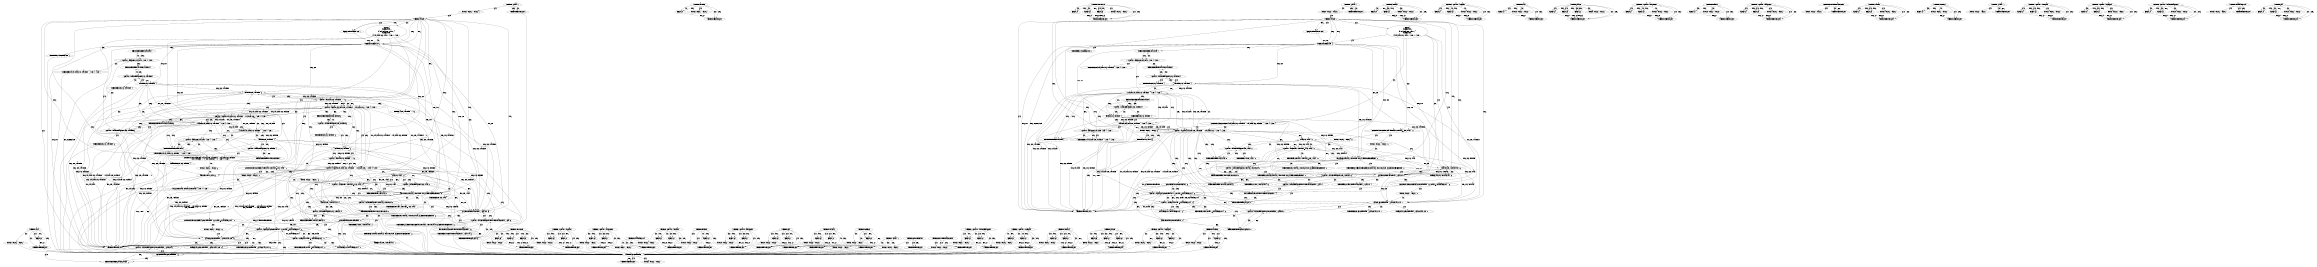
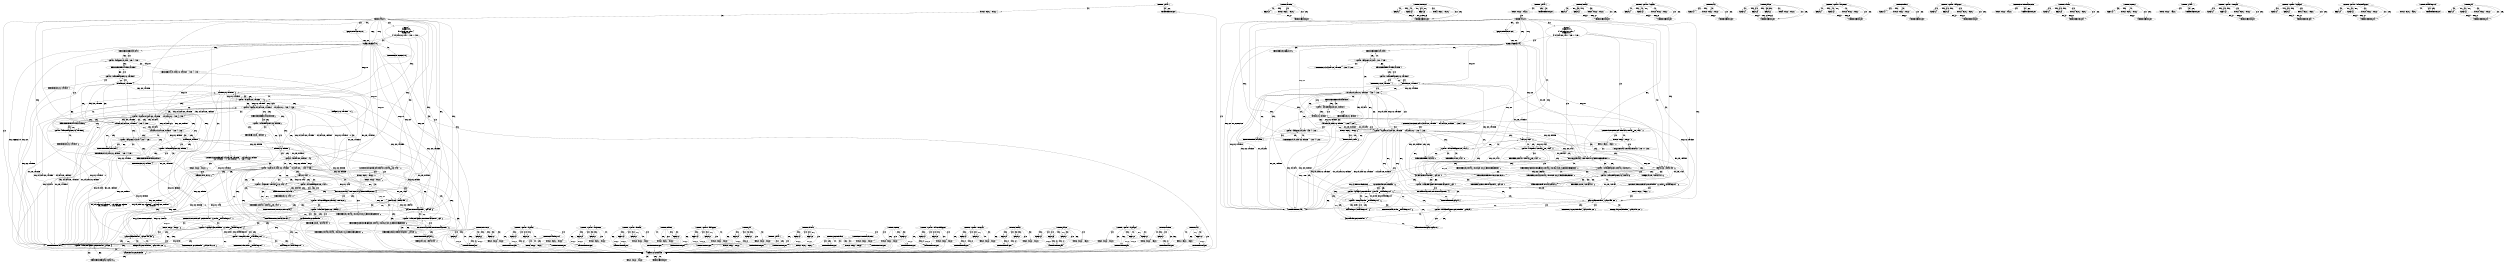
none -> (1631, 149)
(190, 189) -> none
